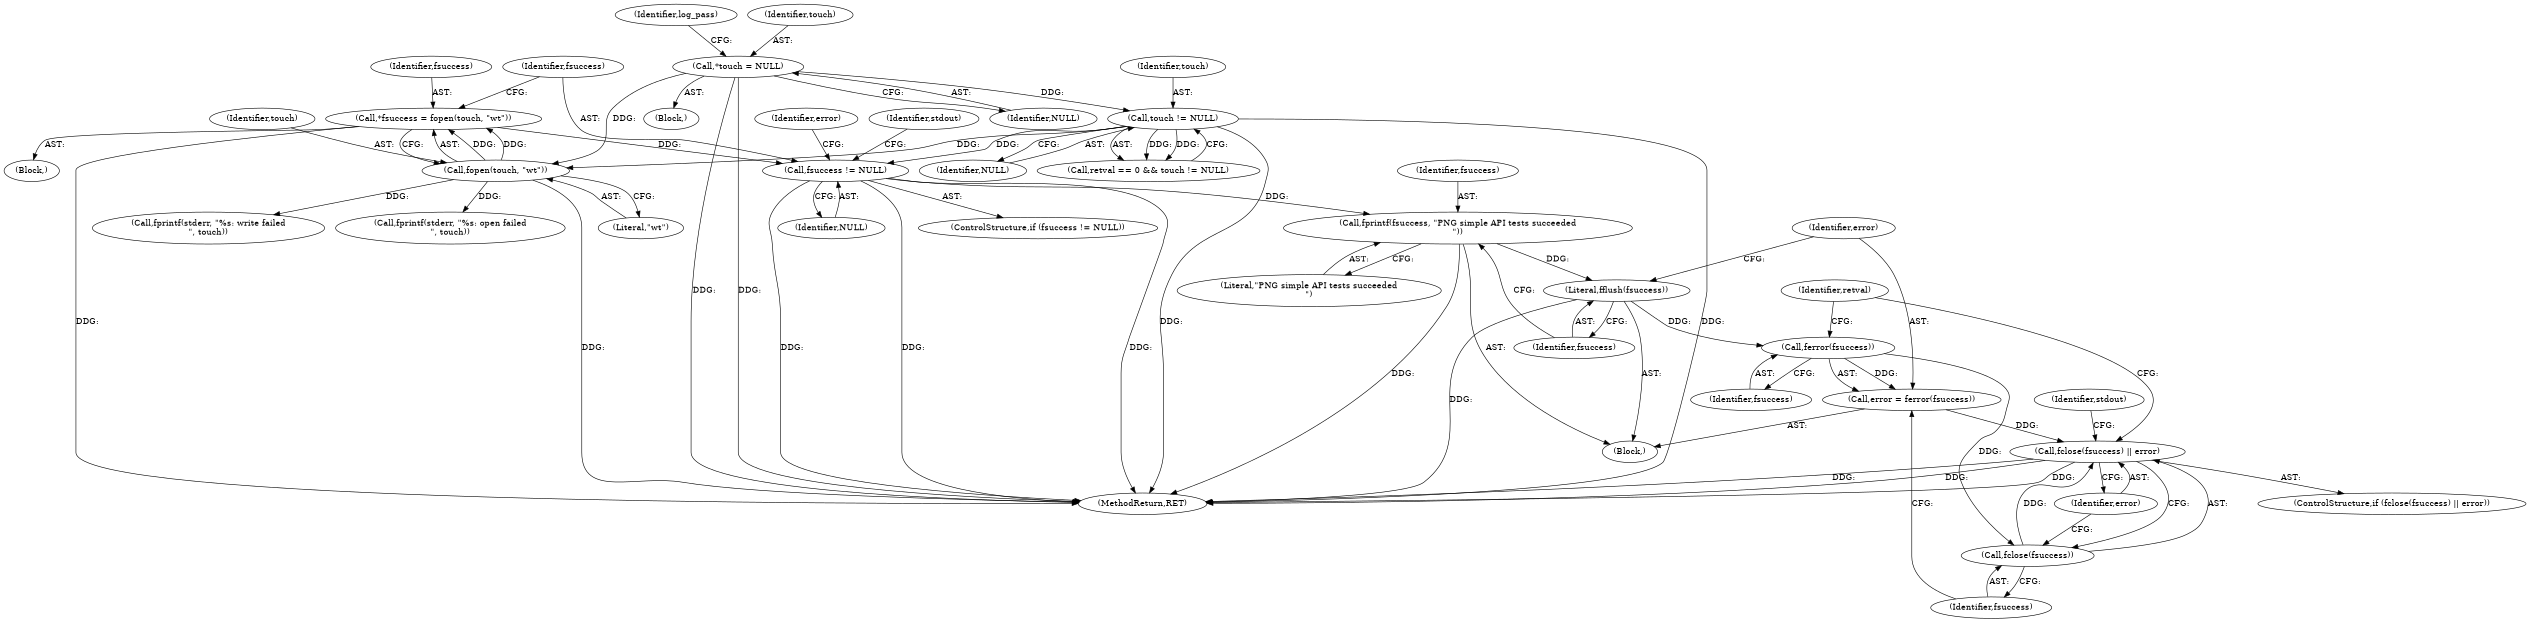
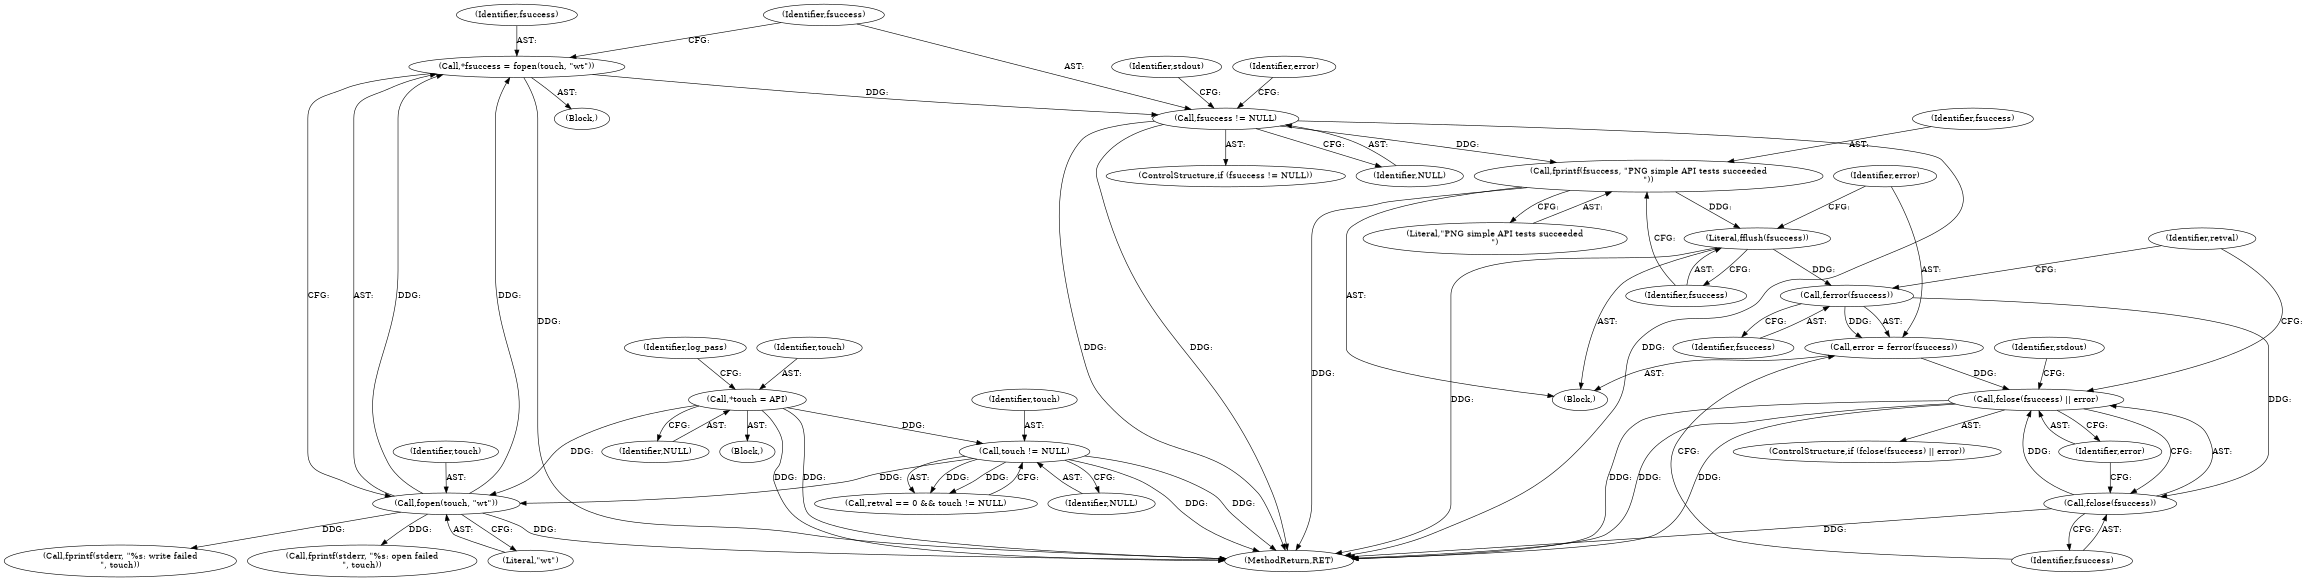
(738, 67) -> (747, 400)
(997, 140) -> none
none -> (1703, 534)
